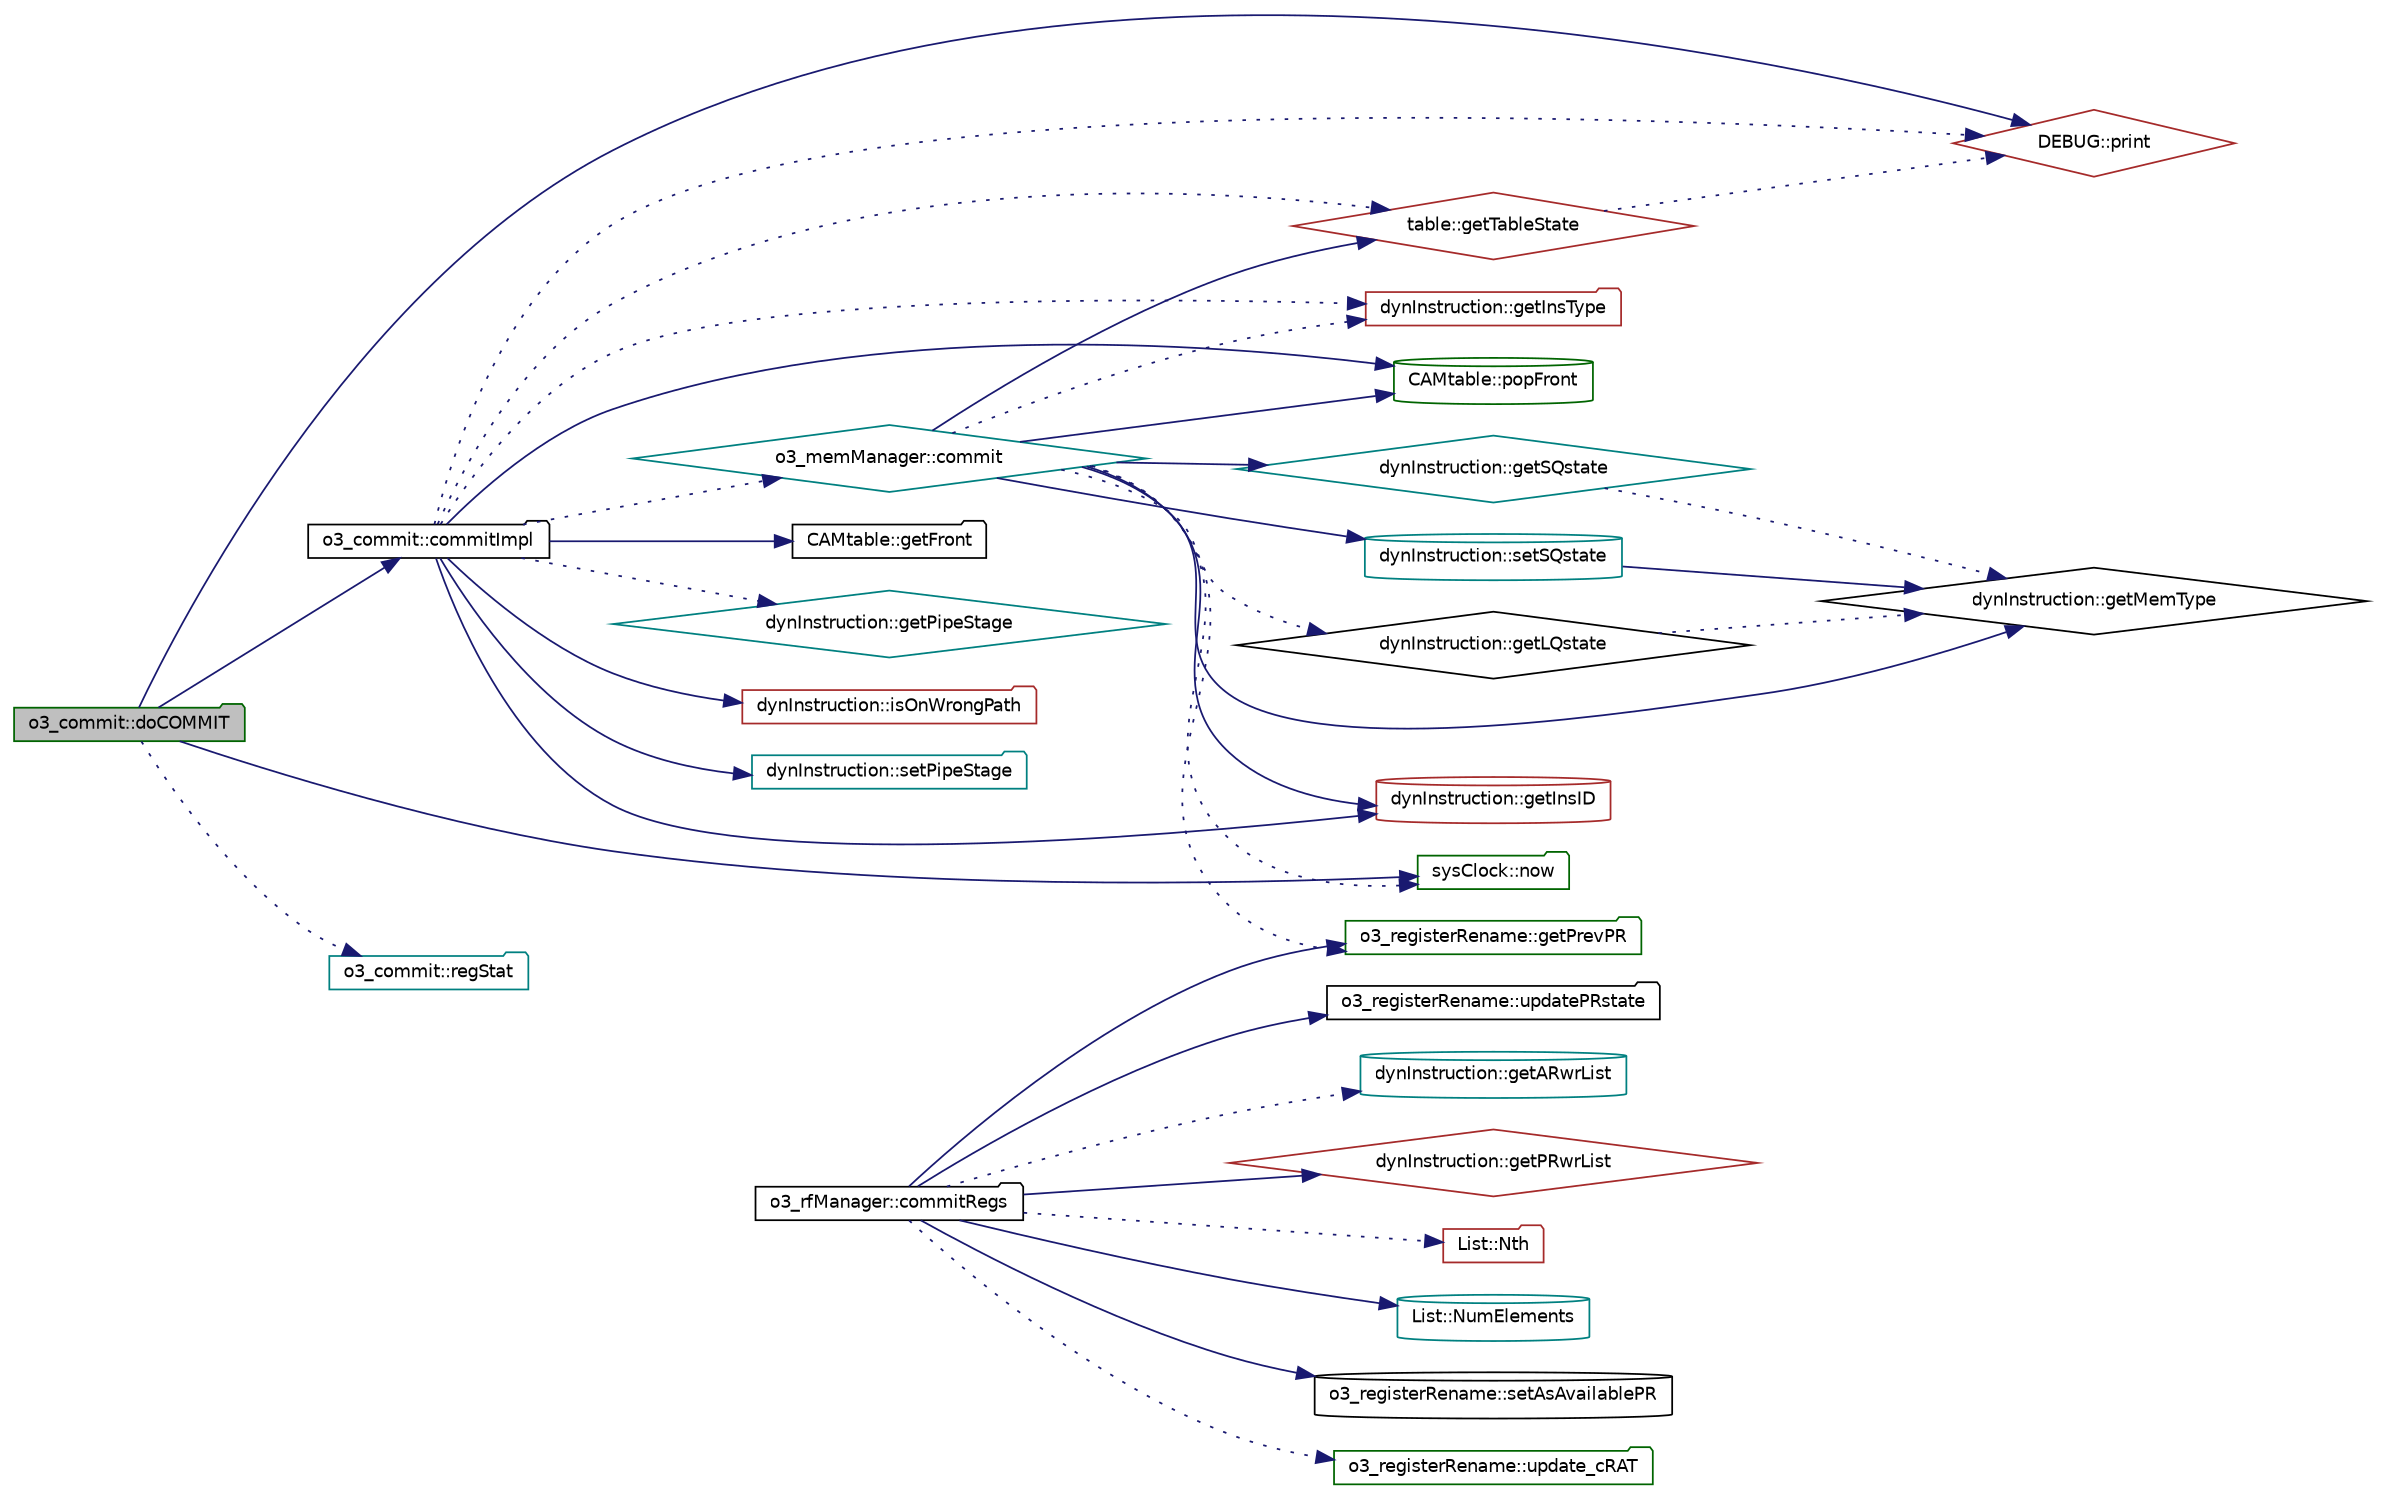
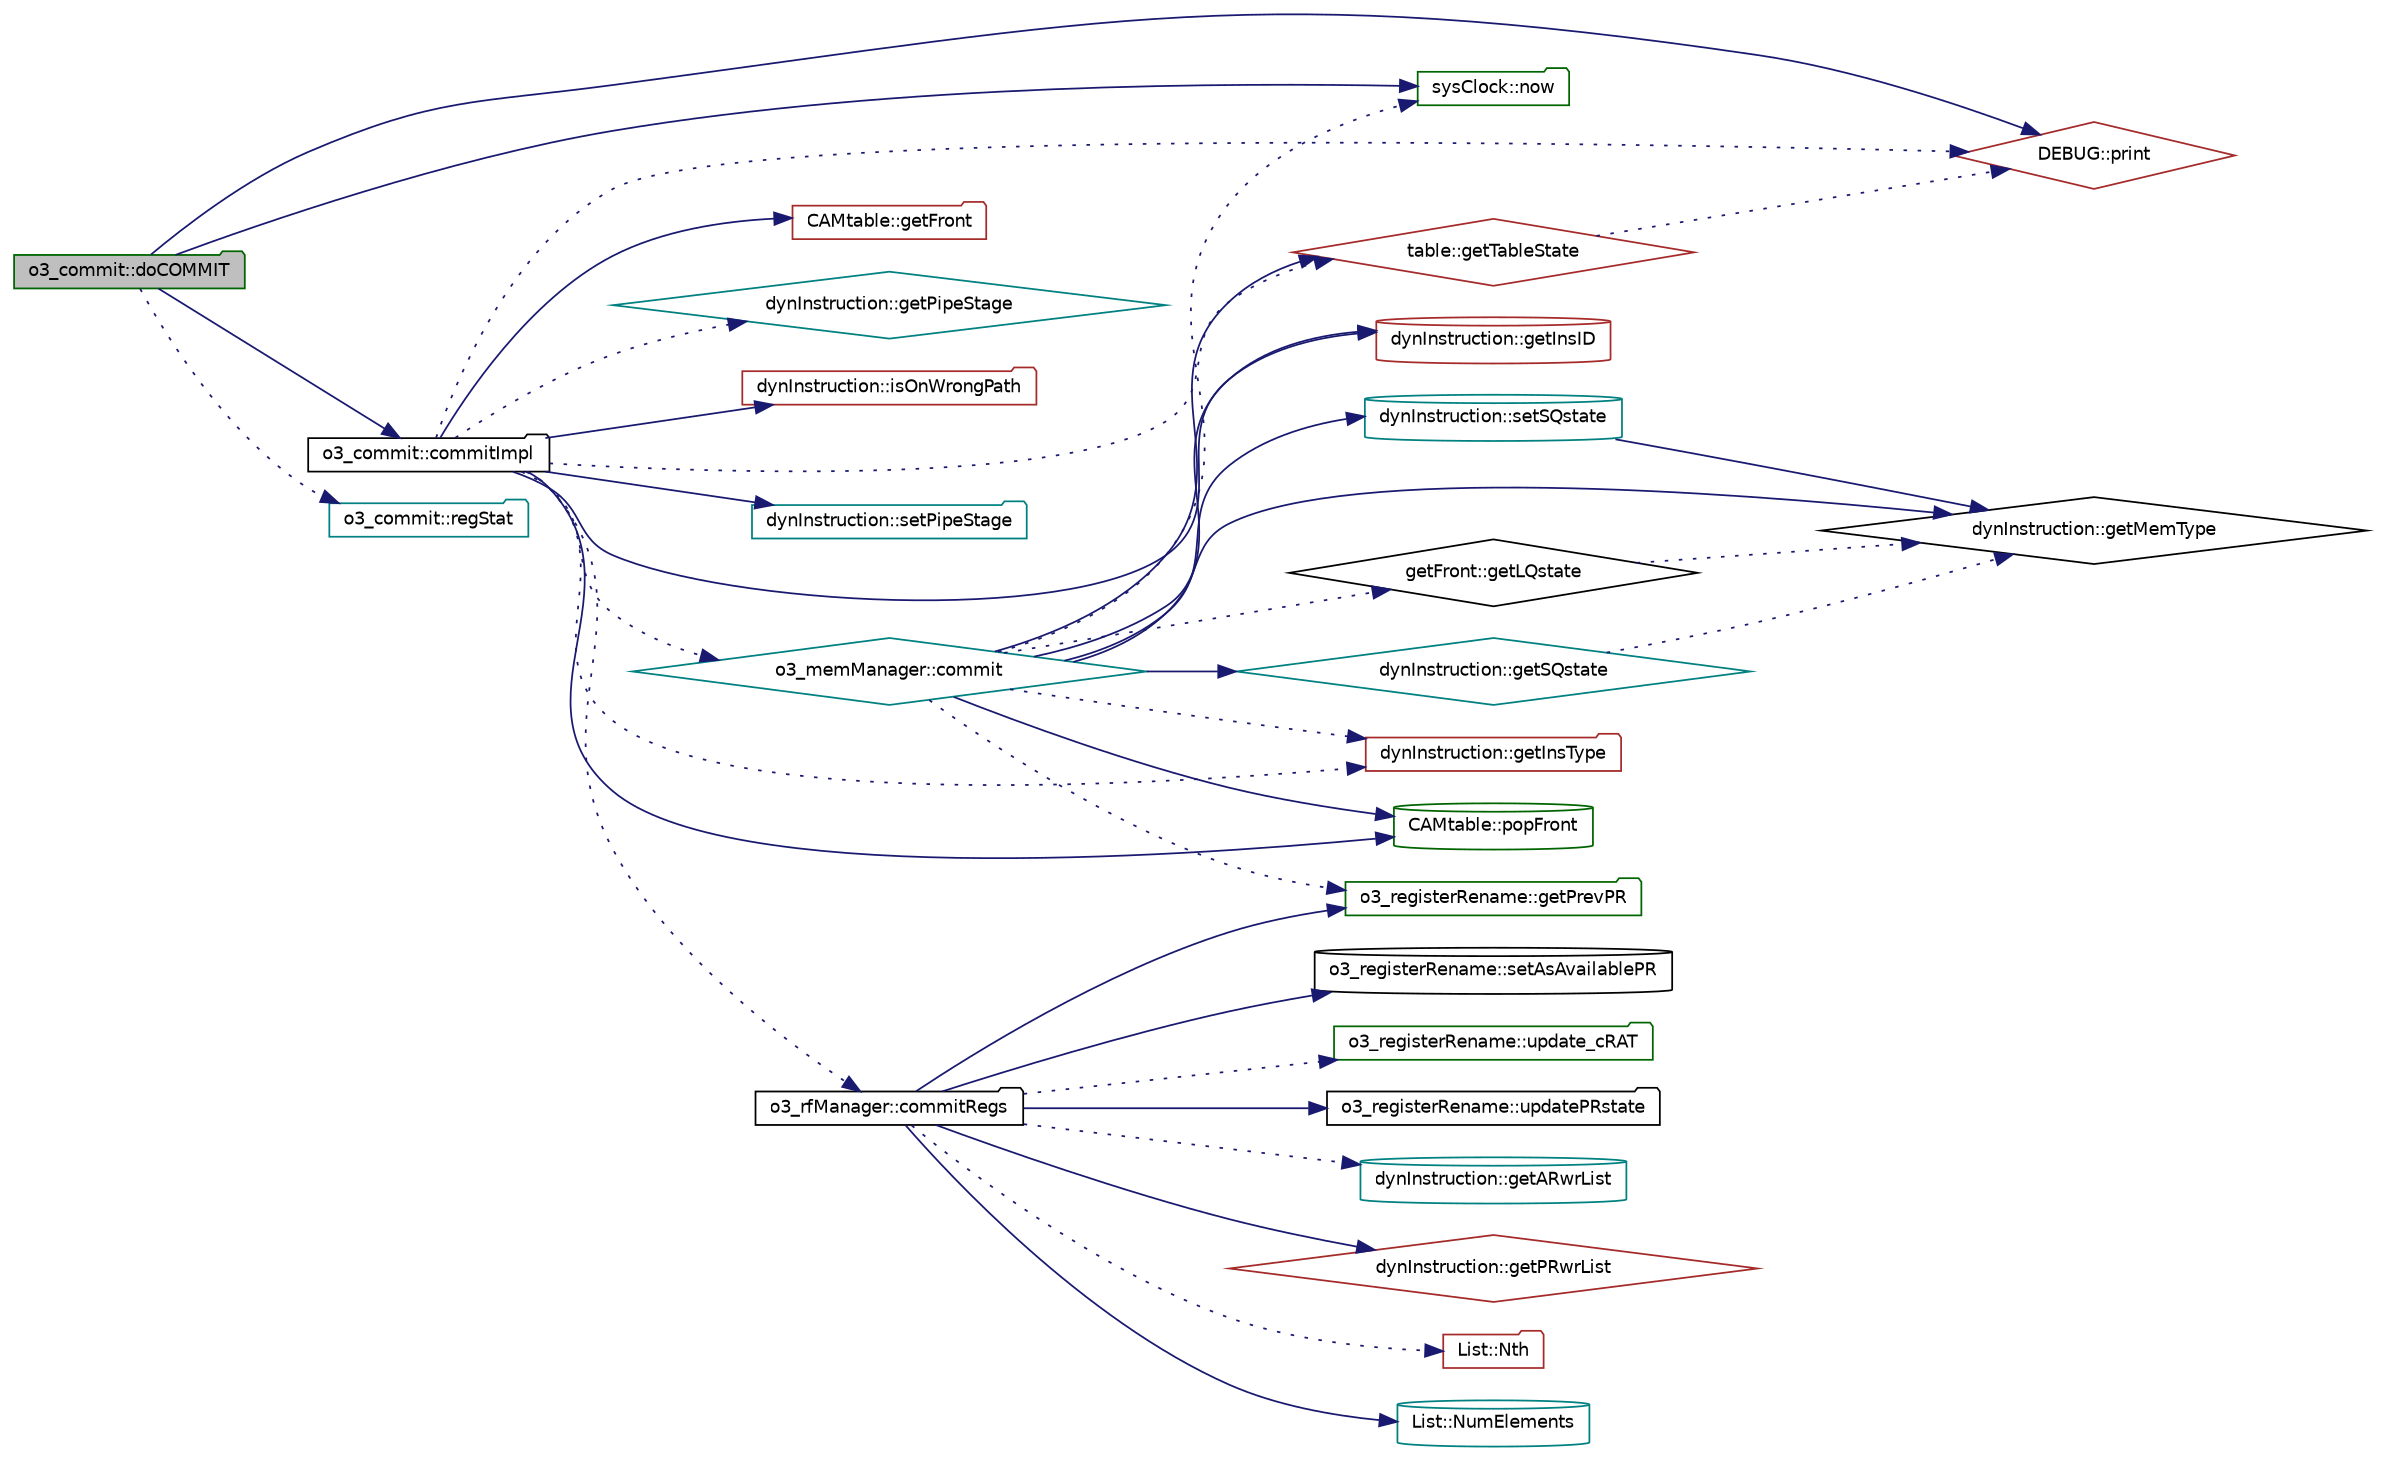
(889, 541) -> (889, 222)
(1493, 645) -> (1493, 573)
none -> (599, 815)
